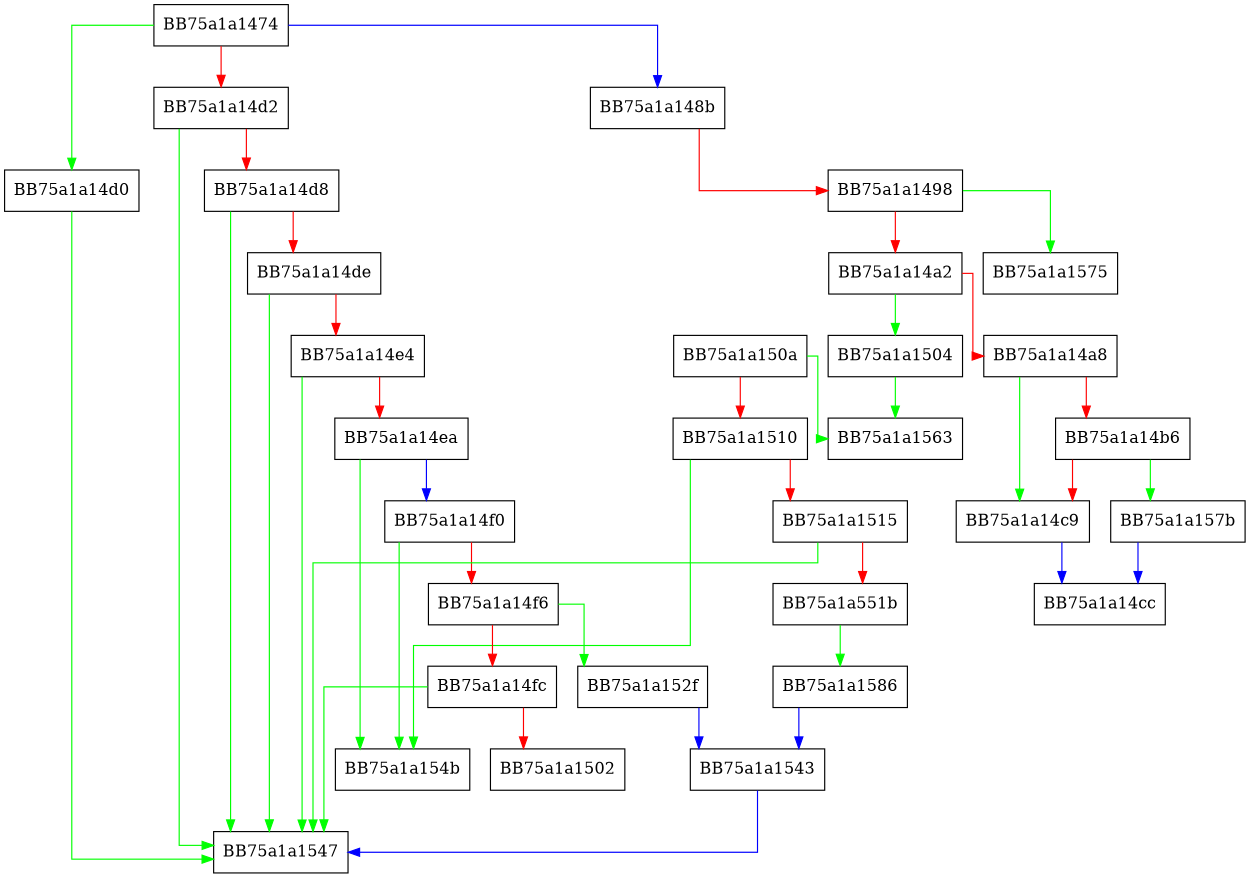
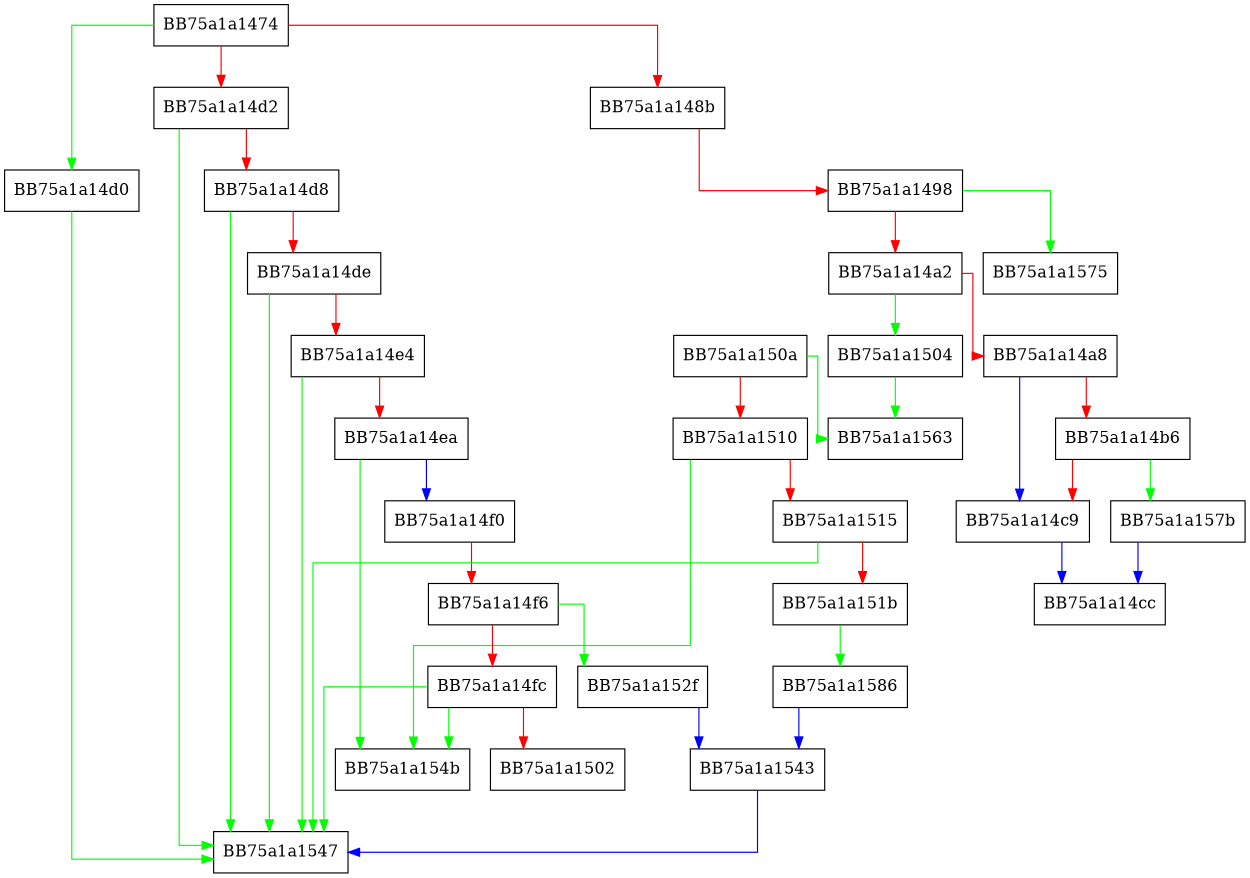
(498, 25) -> (498, 25)
(1020, 433) -> (1020, 433)
(840, 604) -> (840, 604)
(399, 640) -> (449, 722)
